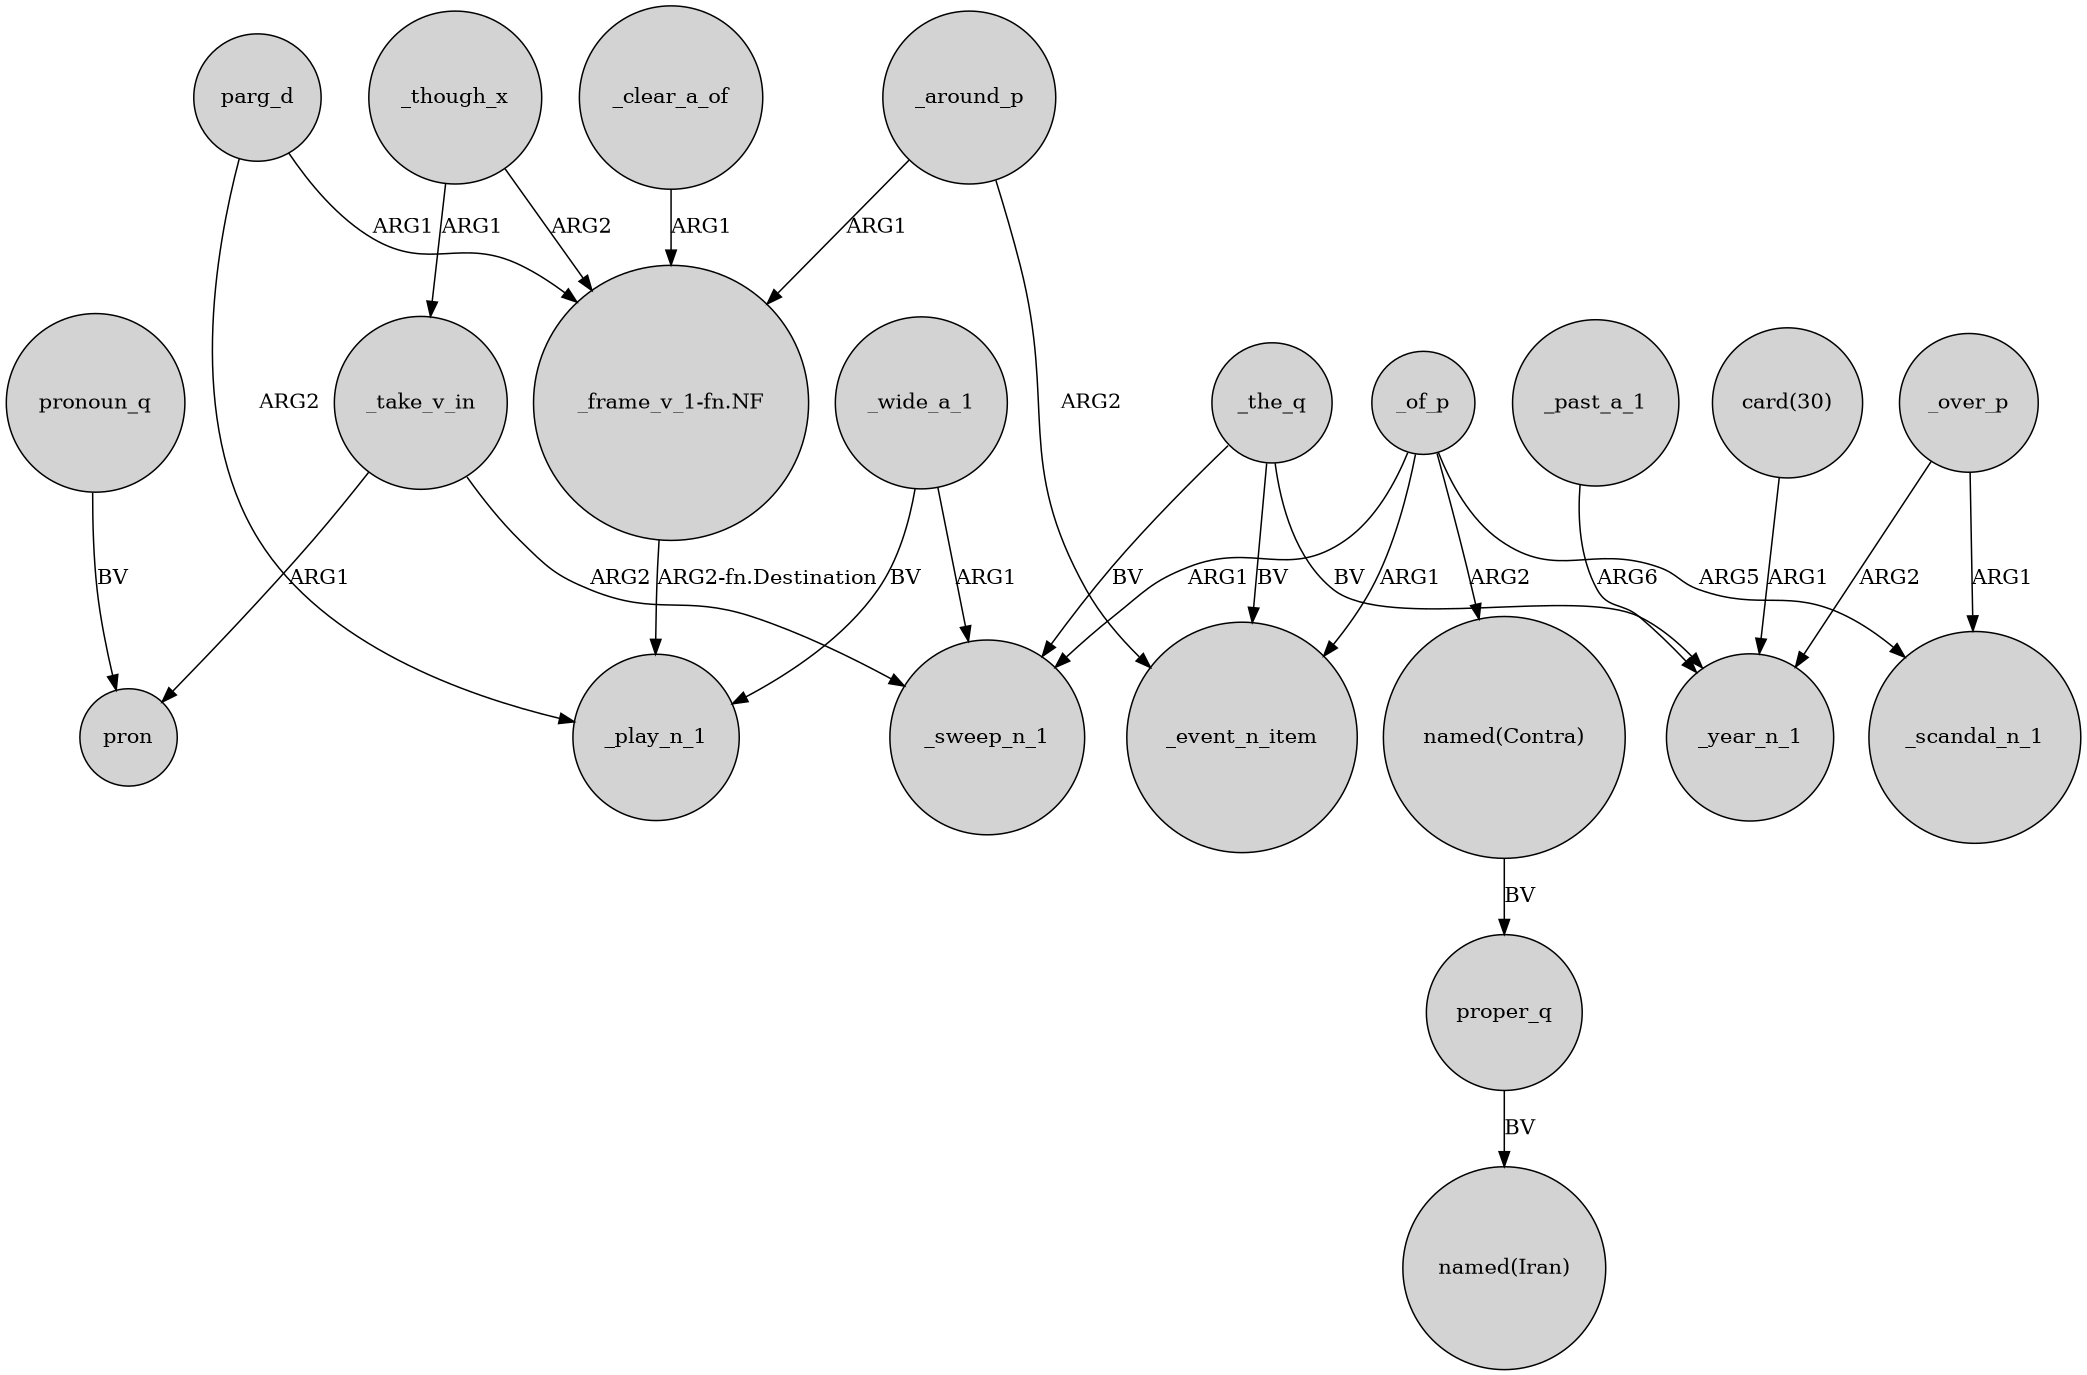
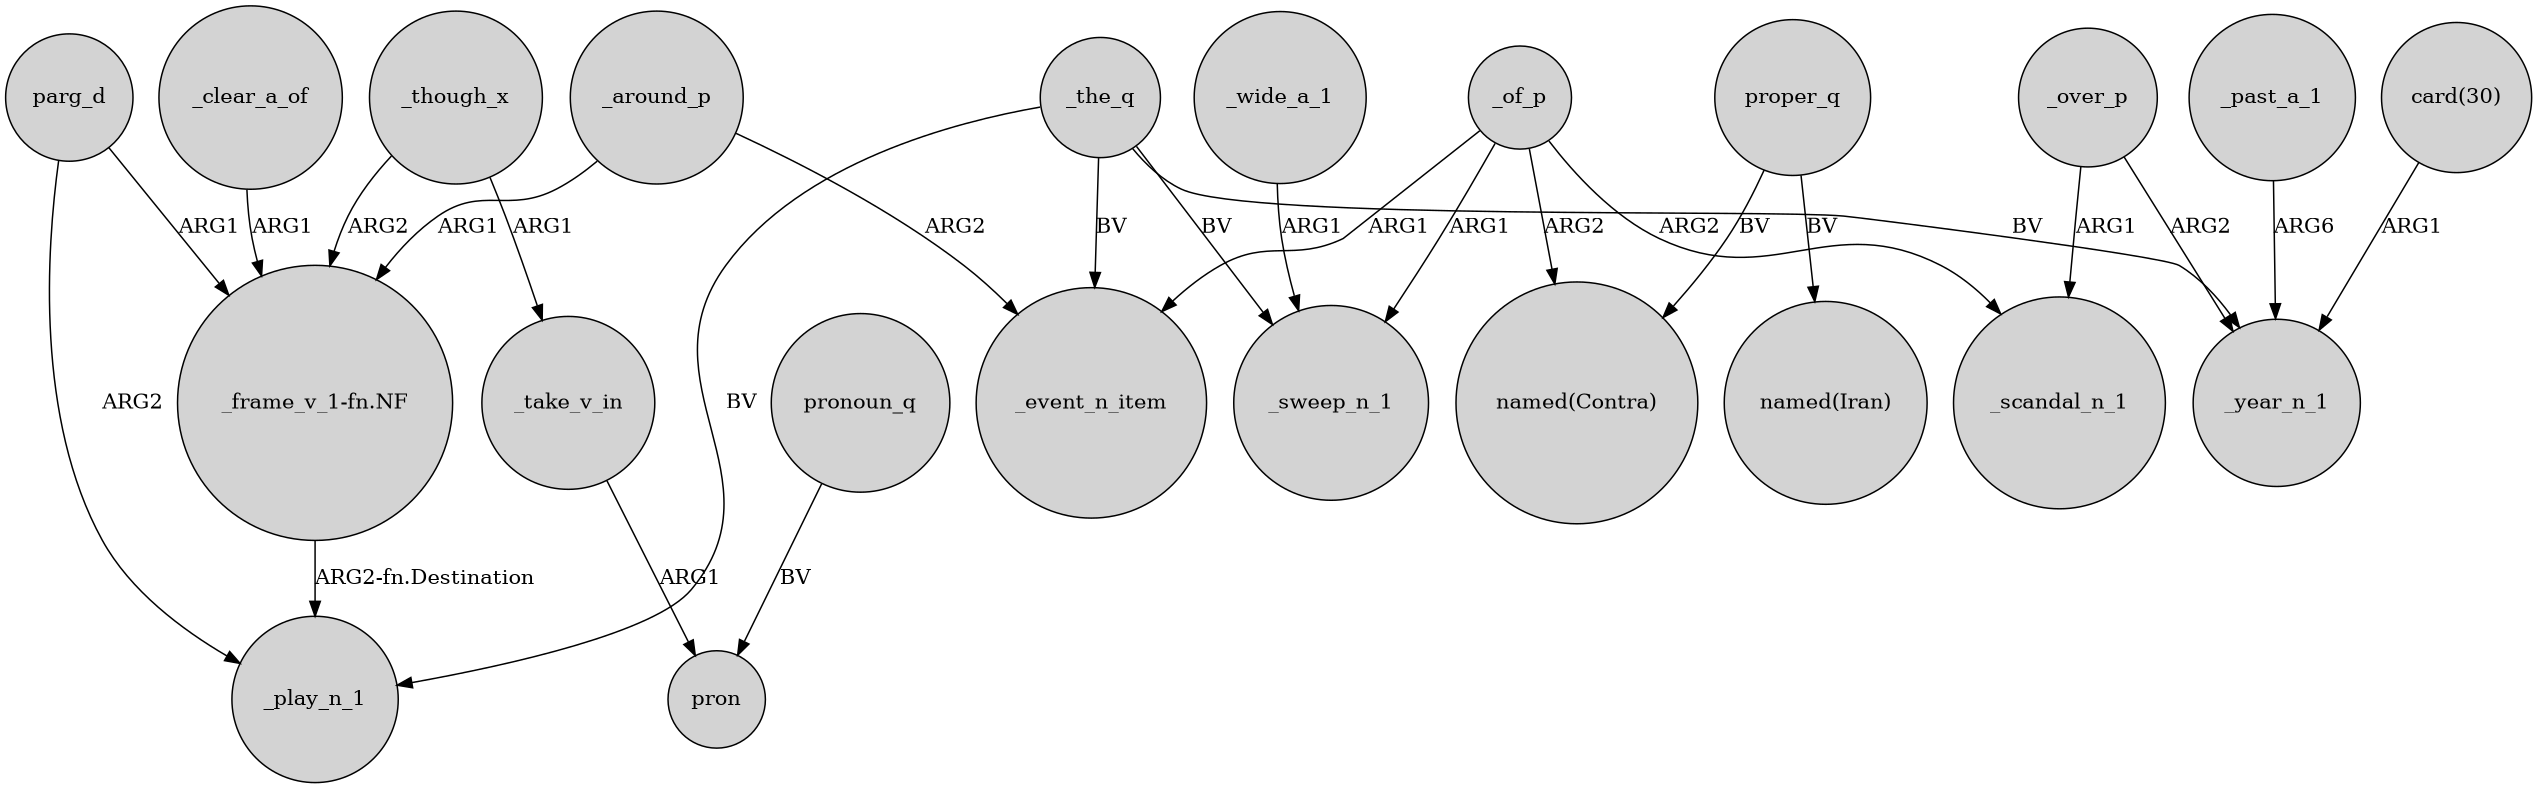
(1730, 578) -> (1690, 227)
(675, 605) -> none
(858, 614) -> (704, 398)
(1504, 889) -> (1724, 242)
